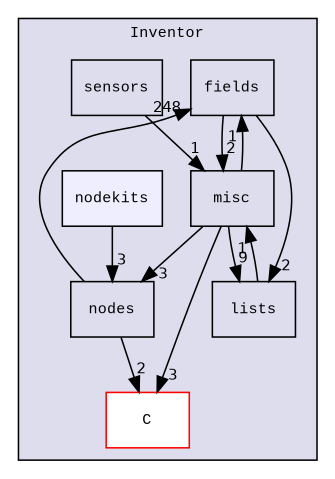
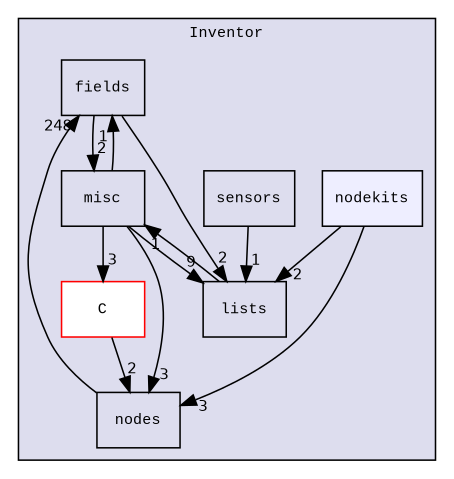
(169, 138) -> (247, 246)
none -> (314, 249)
(128, 357) -> (118, 357)
